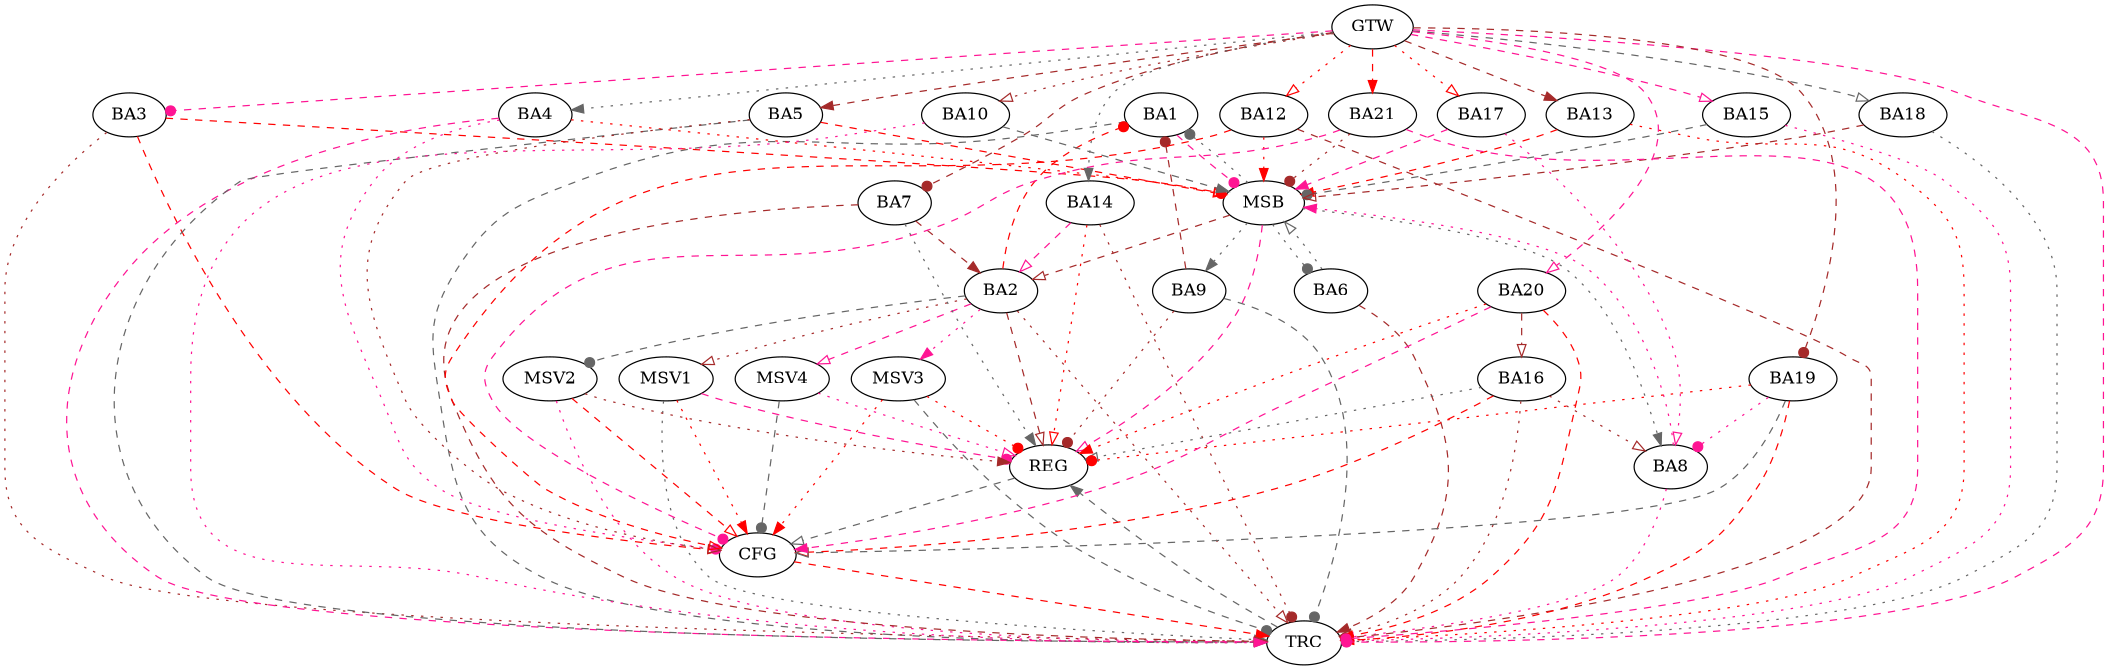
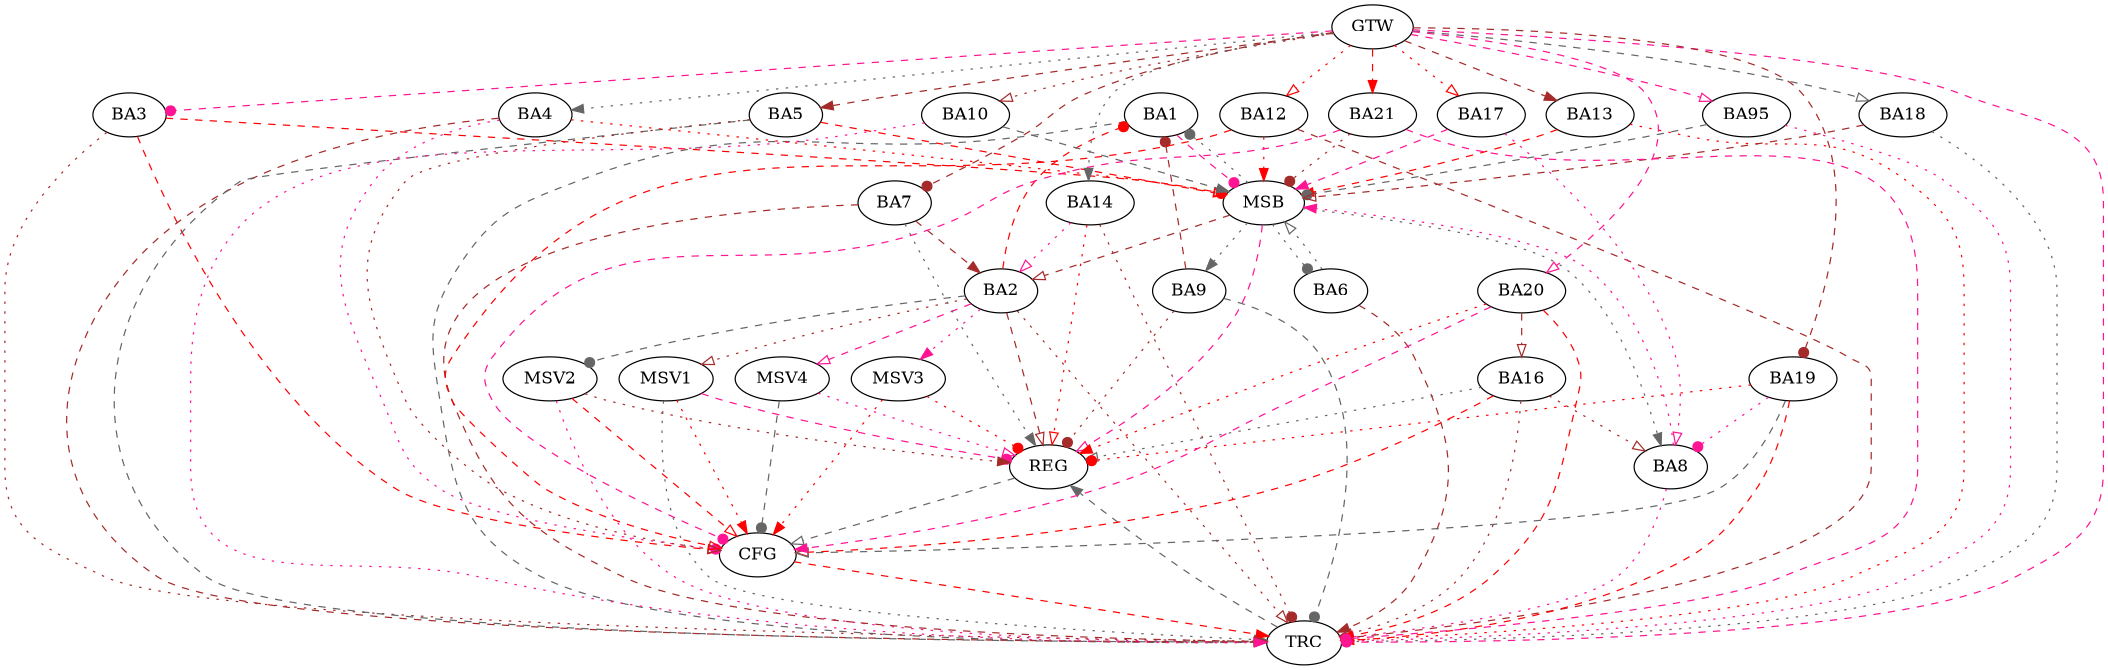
(1747, 115) -> (1747, 115)
(1050, 243) -> (1050, 243)
(1087, 554) -> none
(185, 585) -> (185, 585)
